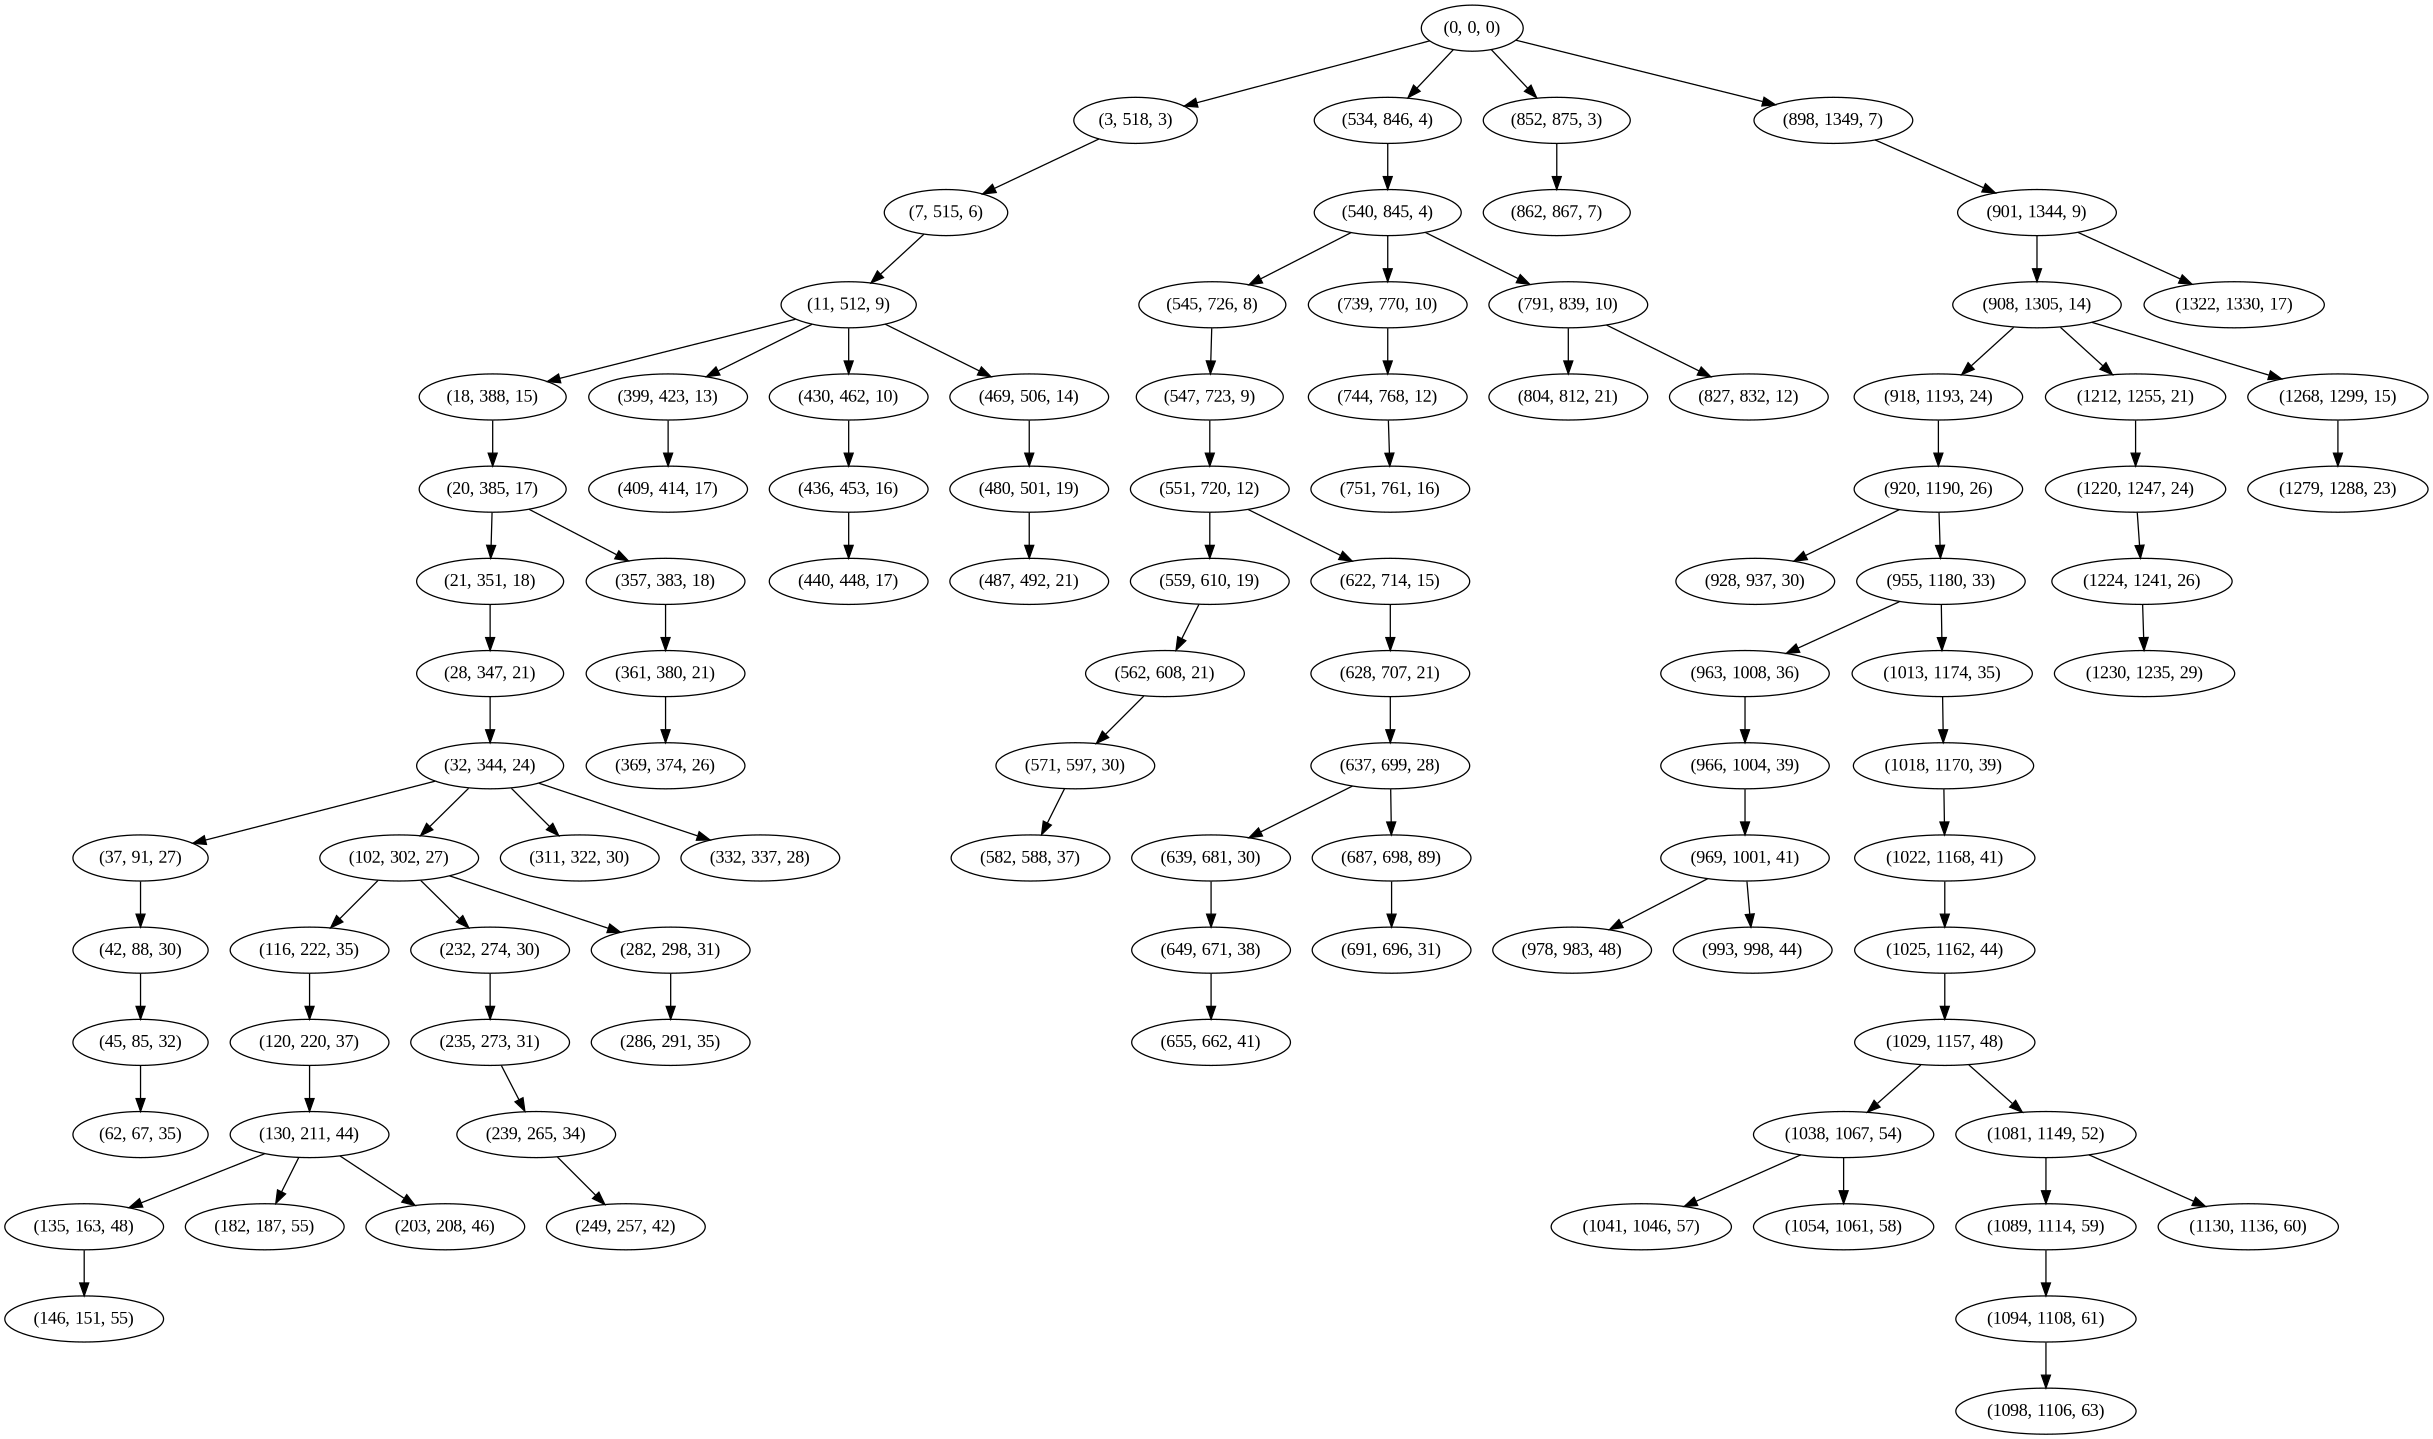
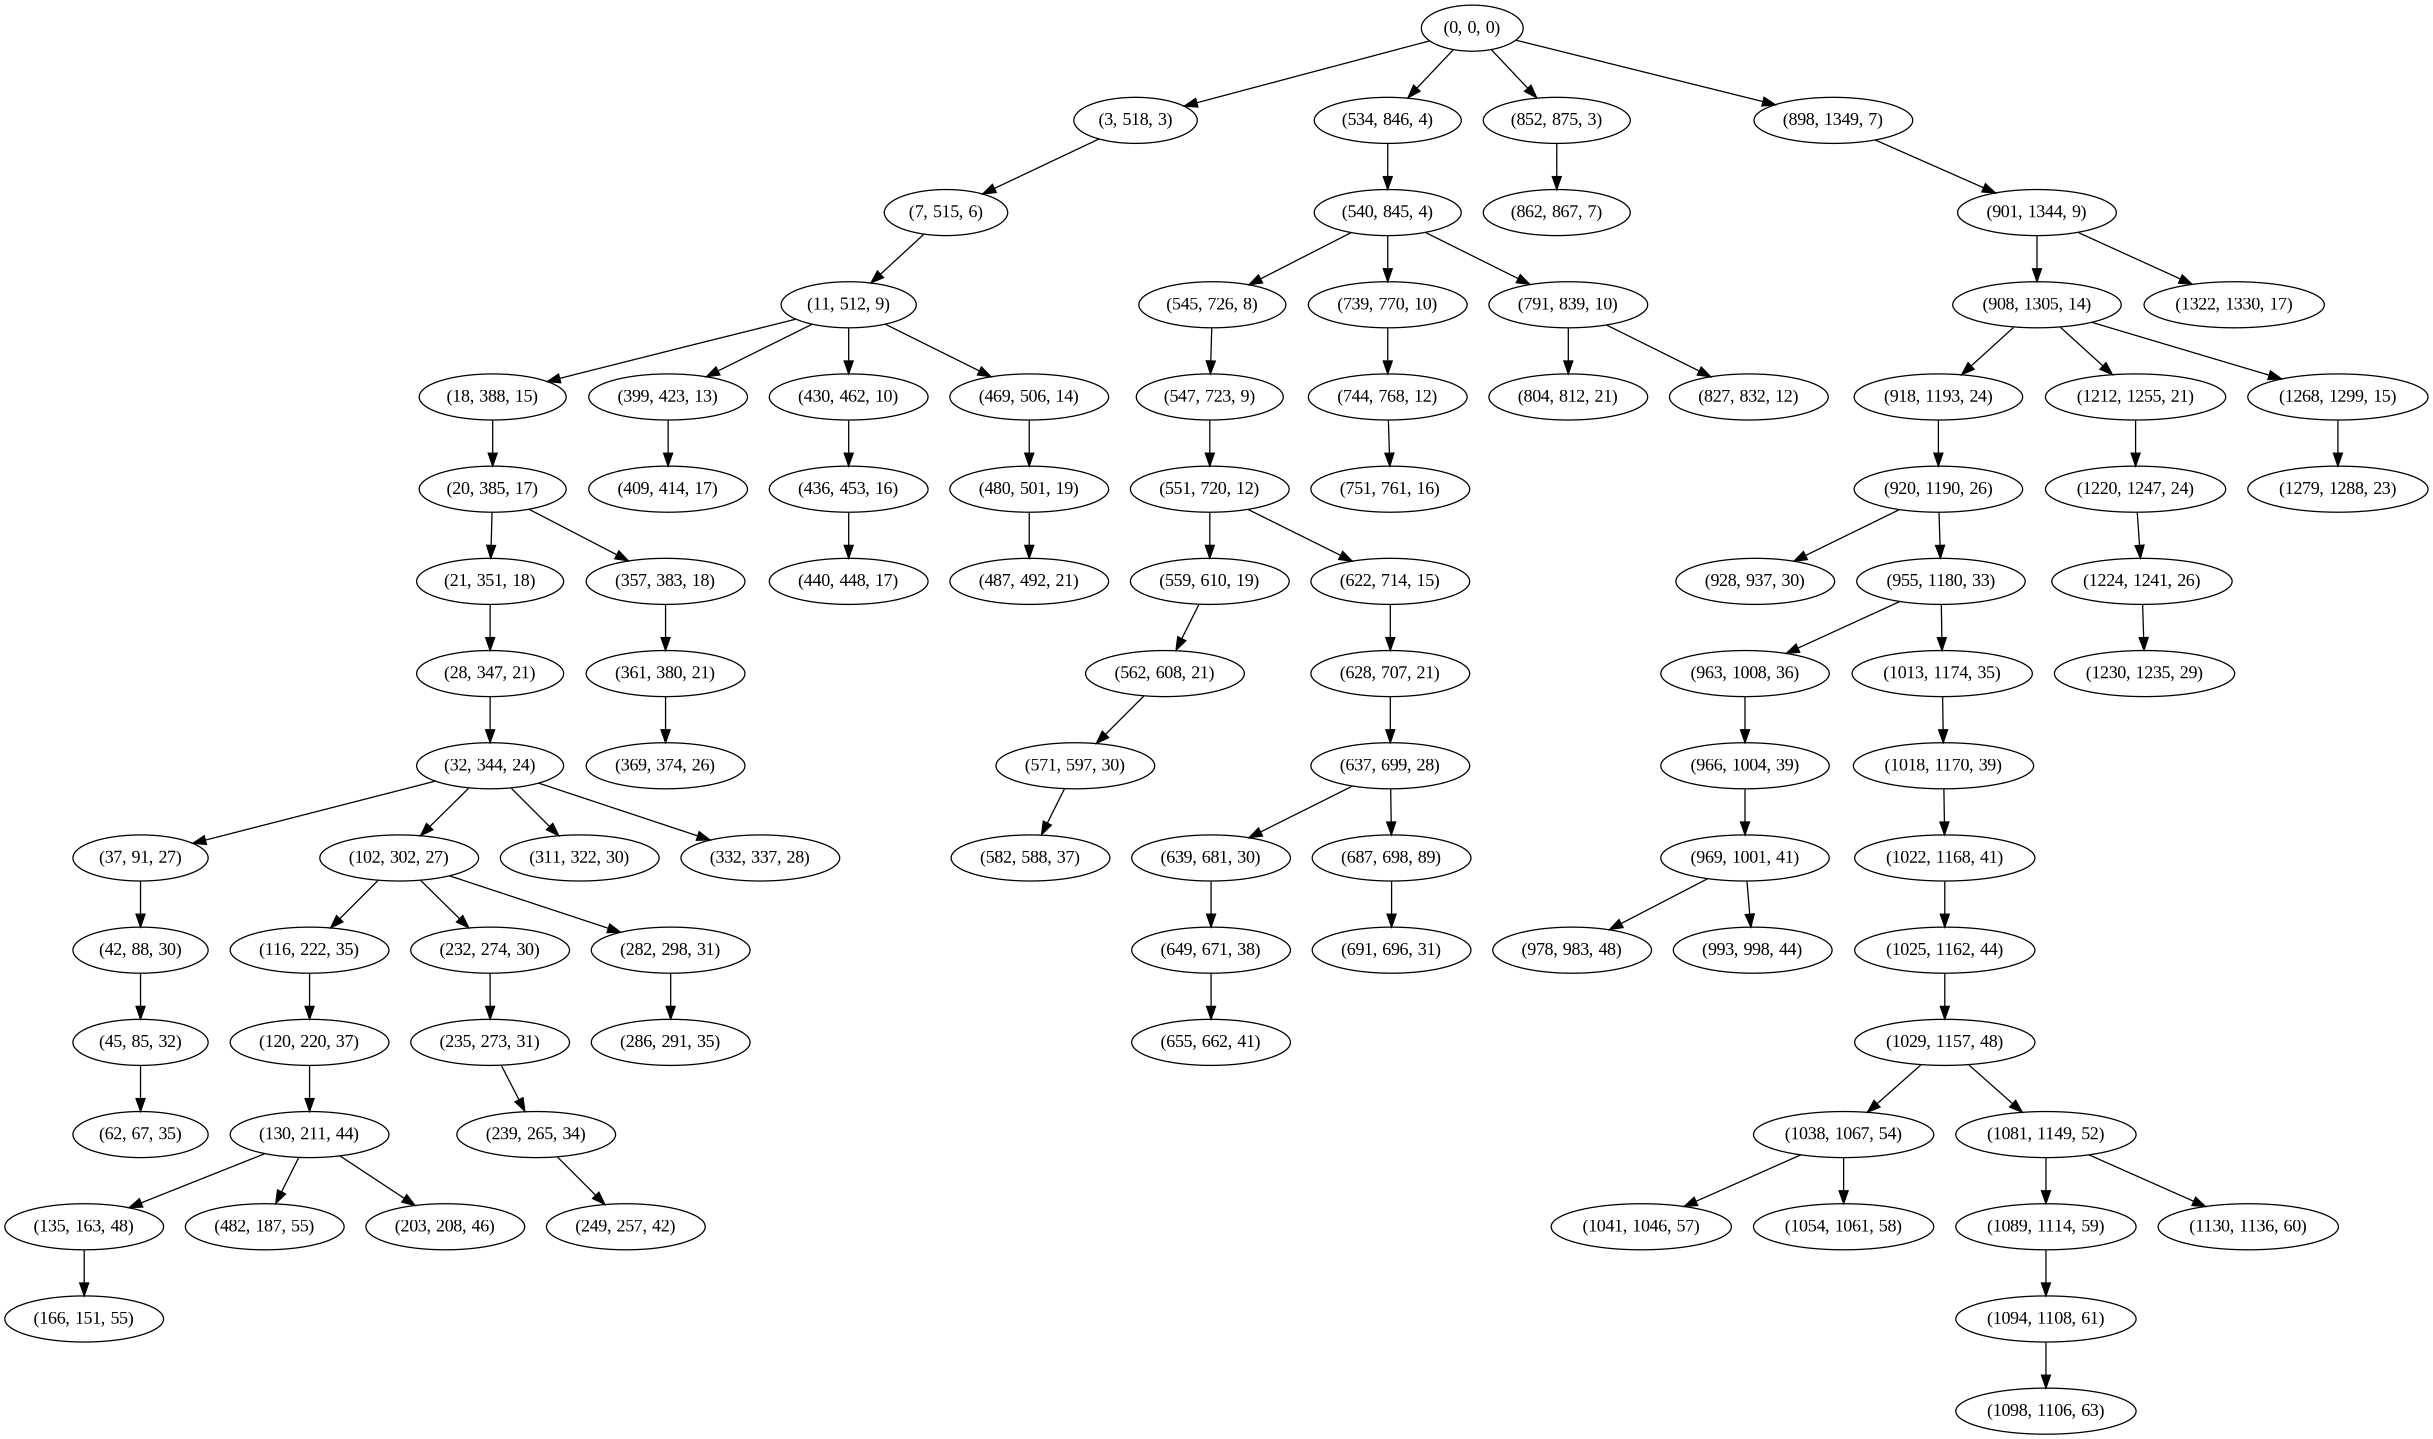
(265, 1227) -> (265, 1227)
(84, 1319) -> (84, 1319)
